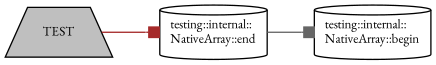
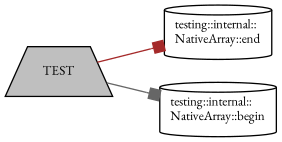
(284, 32) -> (127, 88)
